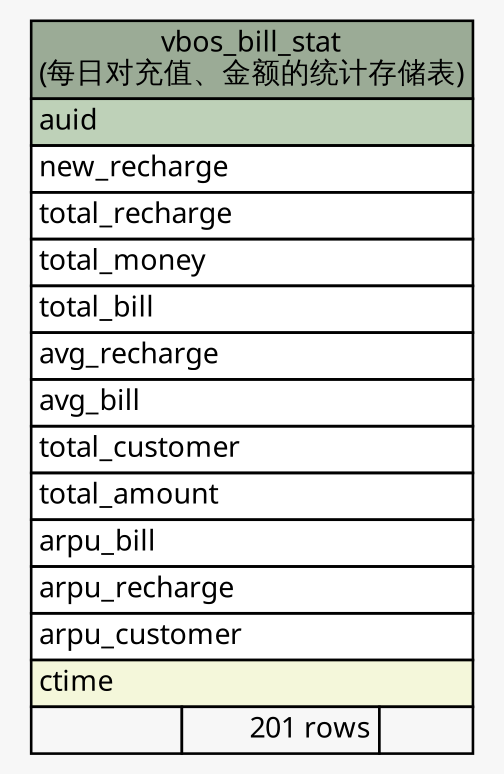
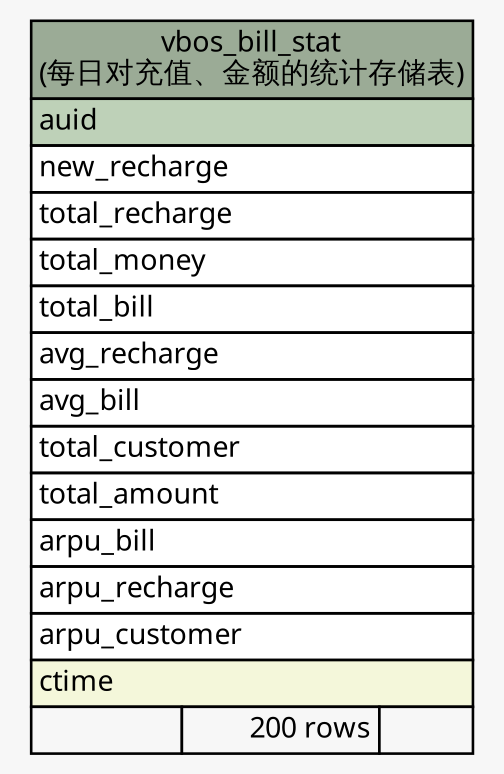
(311, 729) -> (311, 729)
